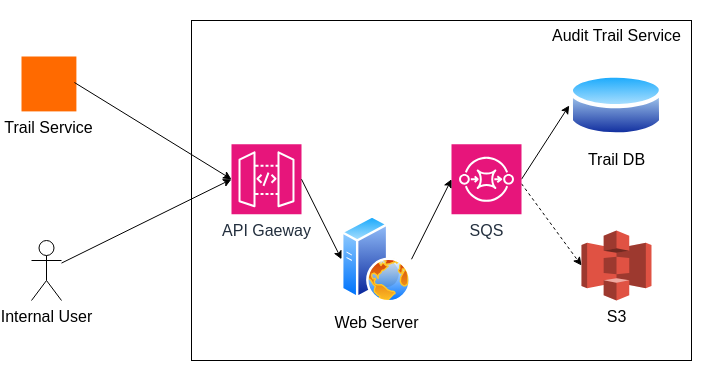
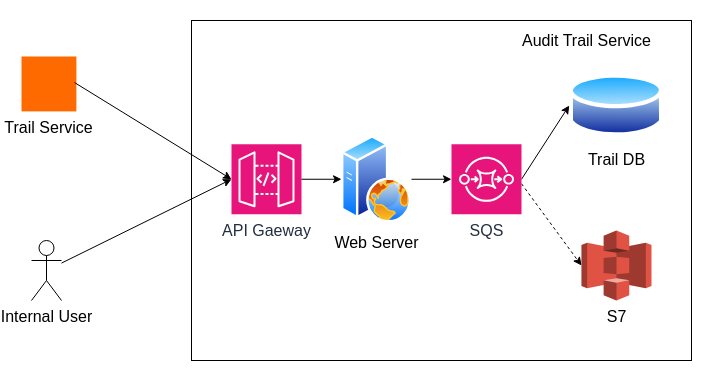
(617, 36) -> (587, 41)
(377, 259) -> (377, 179)
(617, 317) -> (617, 317)
